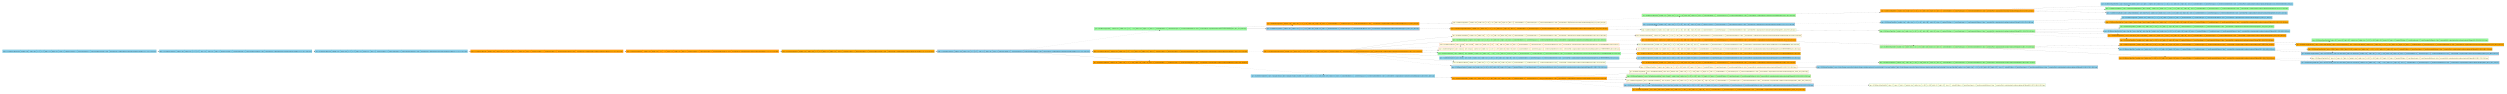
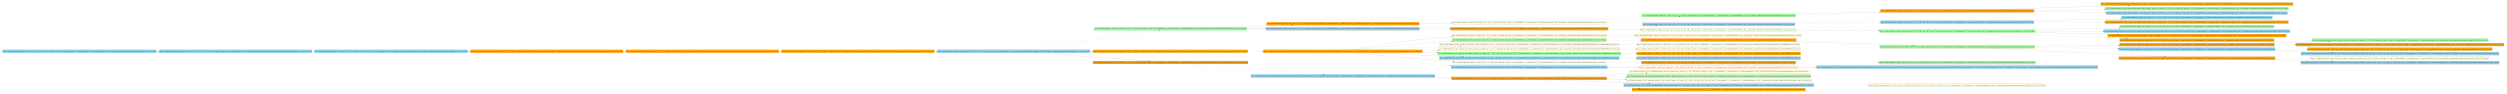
(2197, 4) -> (2197, 4)
